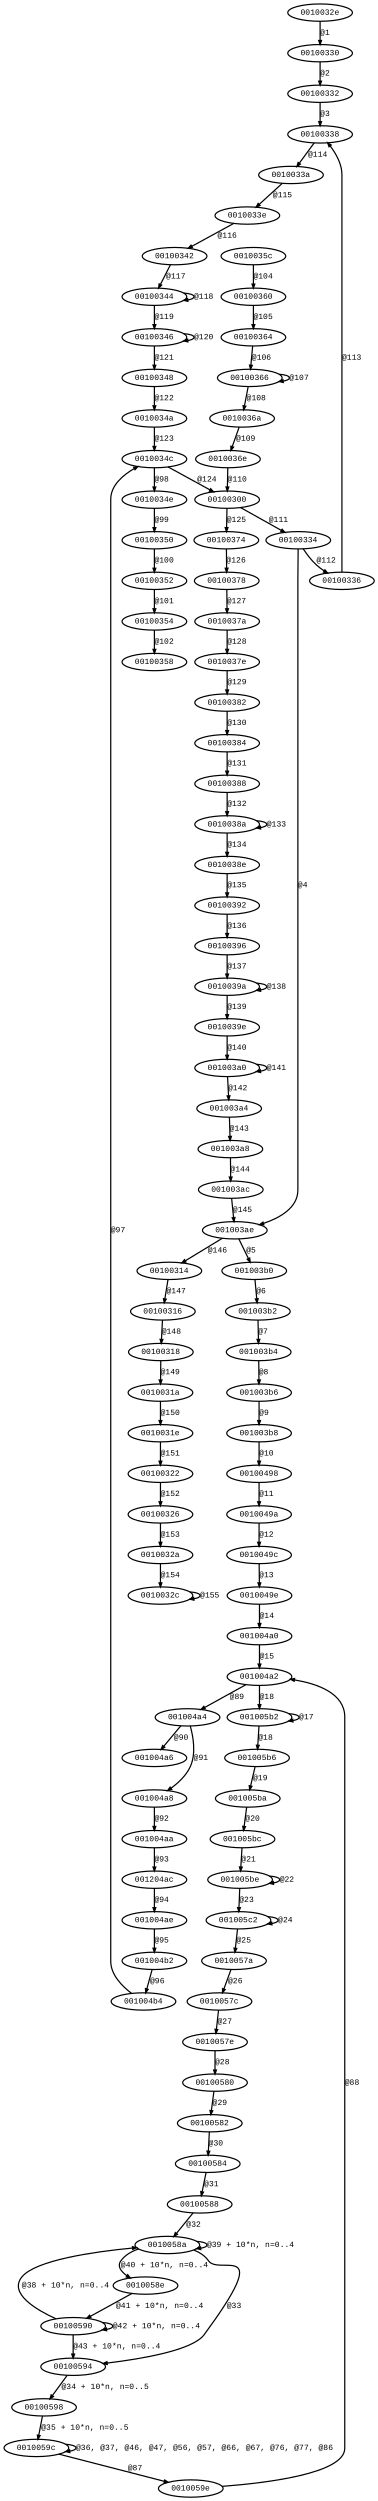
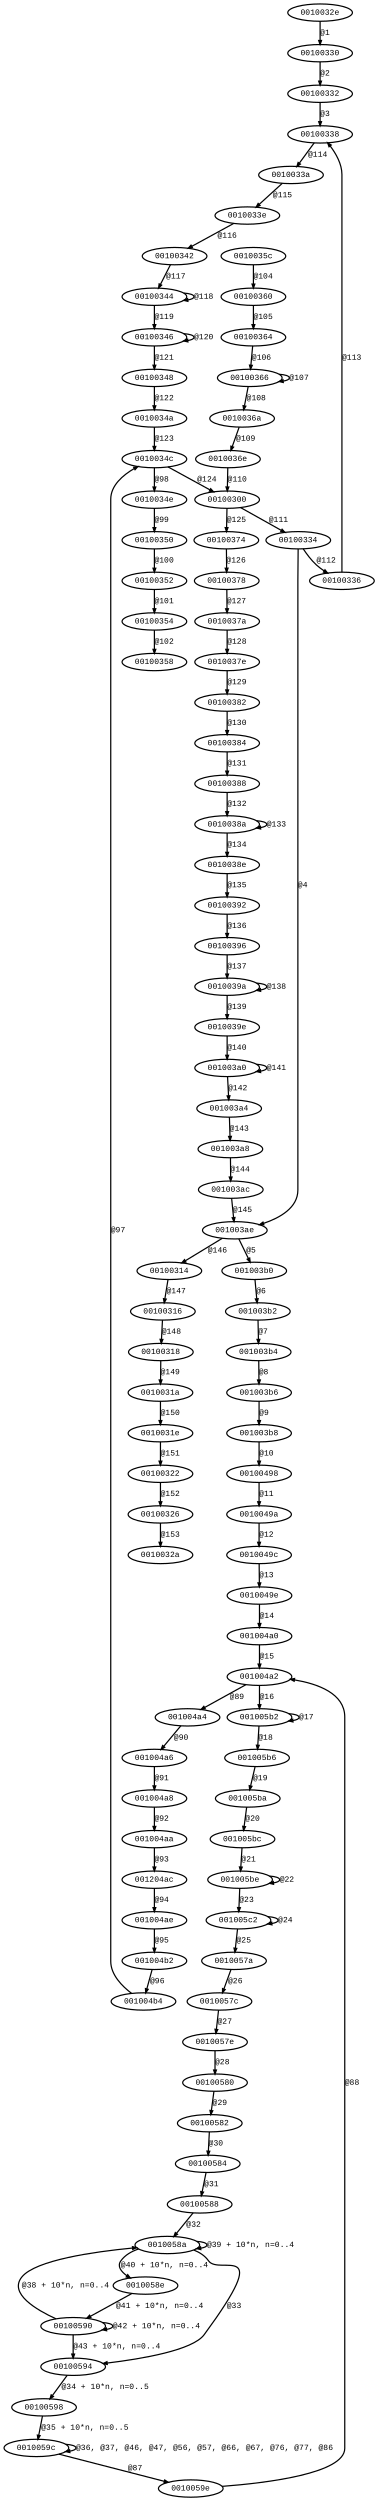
(160, 1596) -> none
(267, 1697) -> (267, 1697)
(192, 1761) -> (154, 1776)
